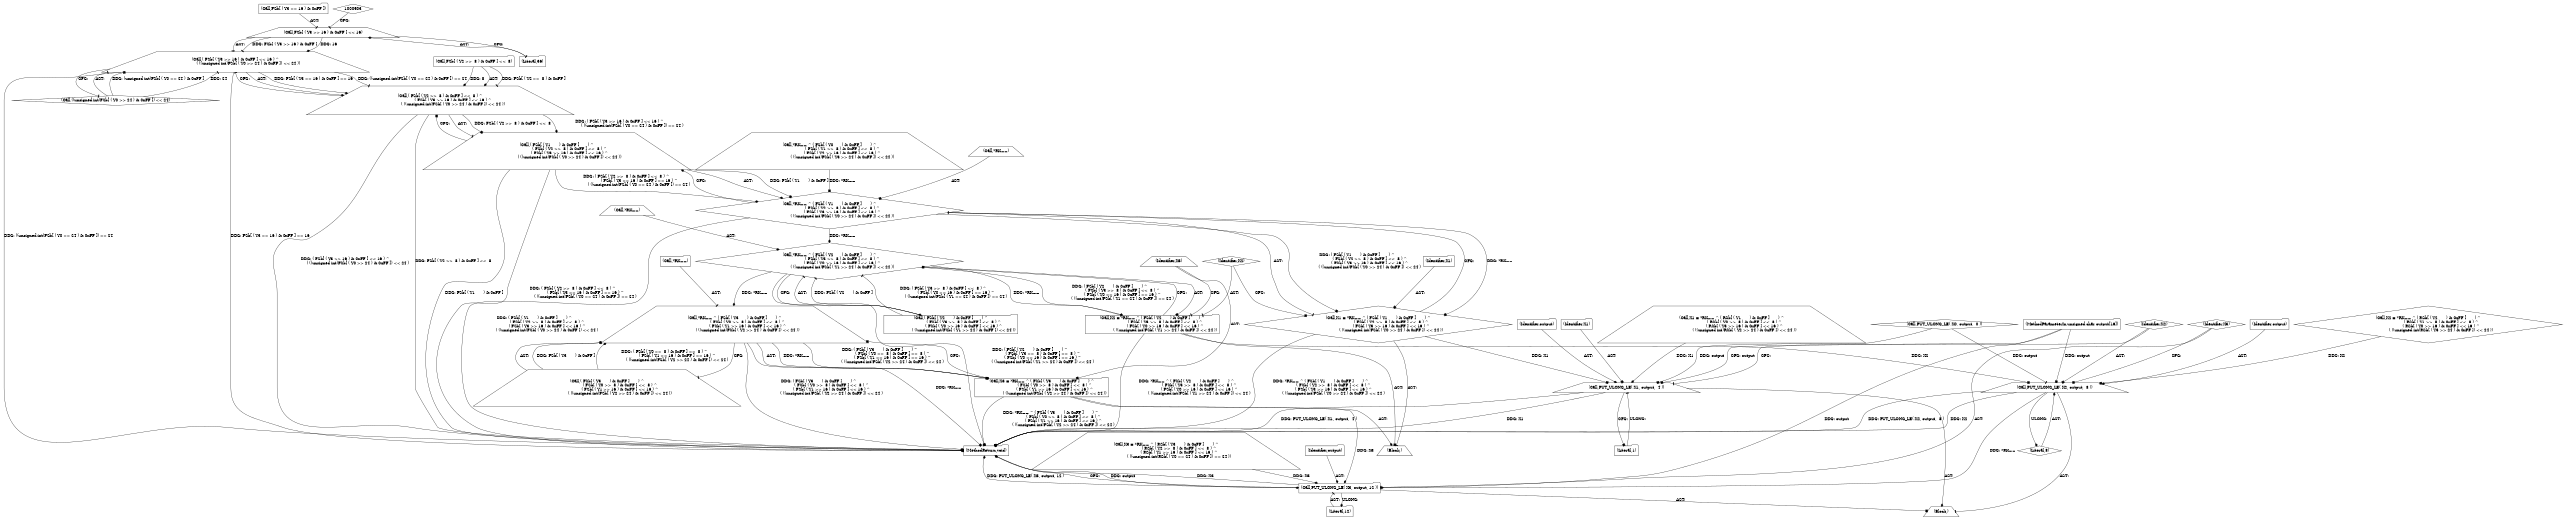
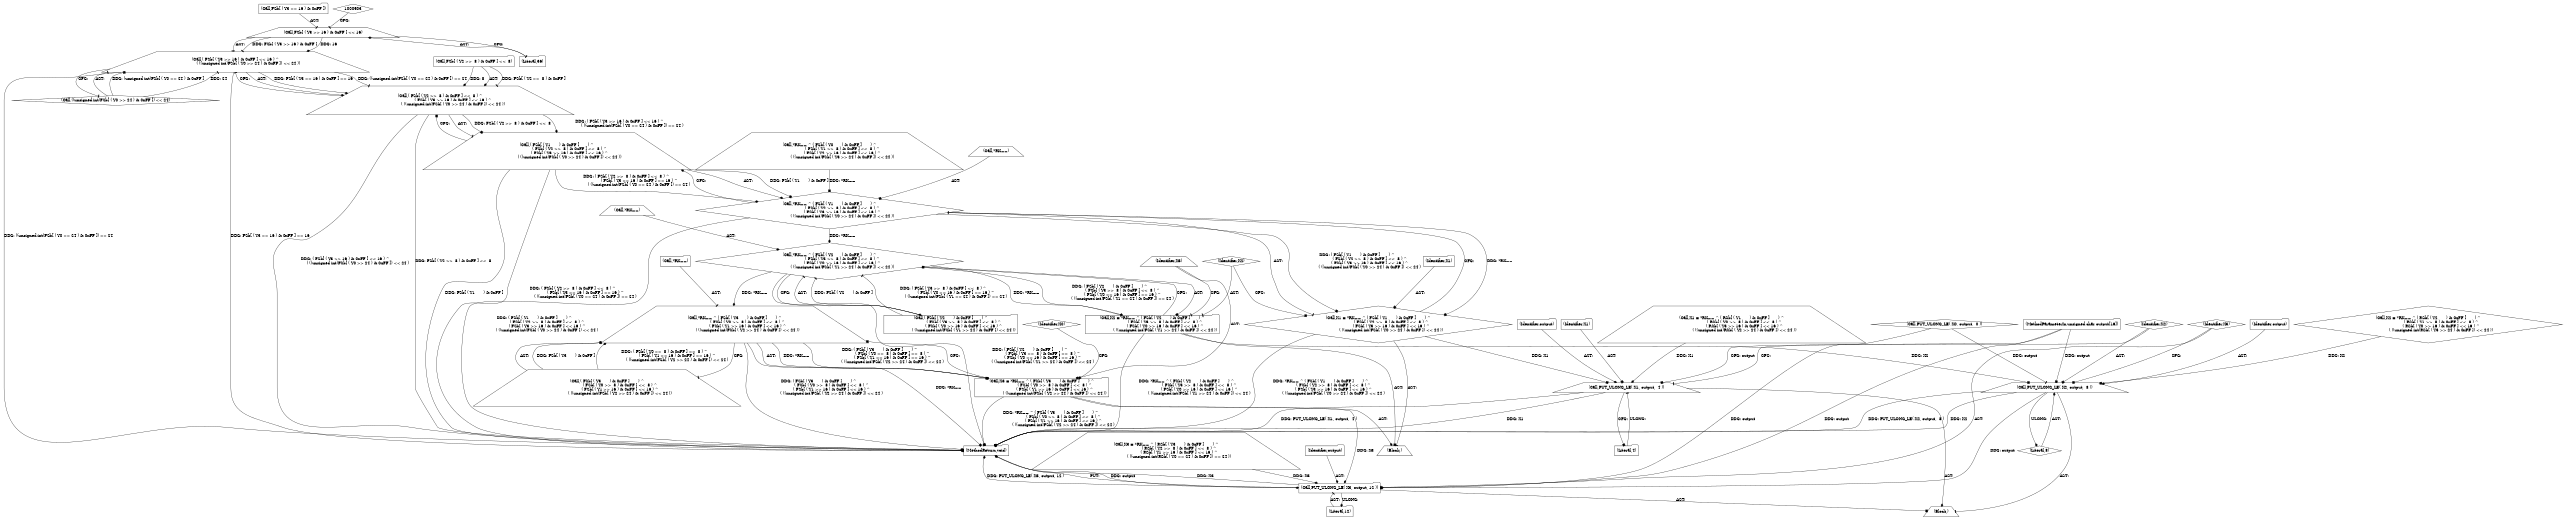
none -> (1052, 324)
(1759, 344) -> (1672, 453)
(1627, 451) -> (1627, 451)
(2003, 451) -> (2003, 451)
(1096, 476) -> (1096, 476)
